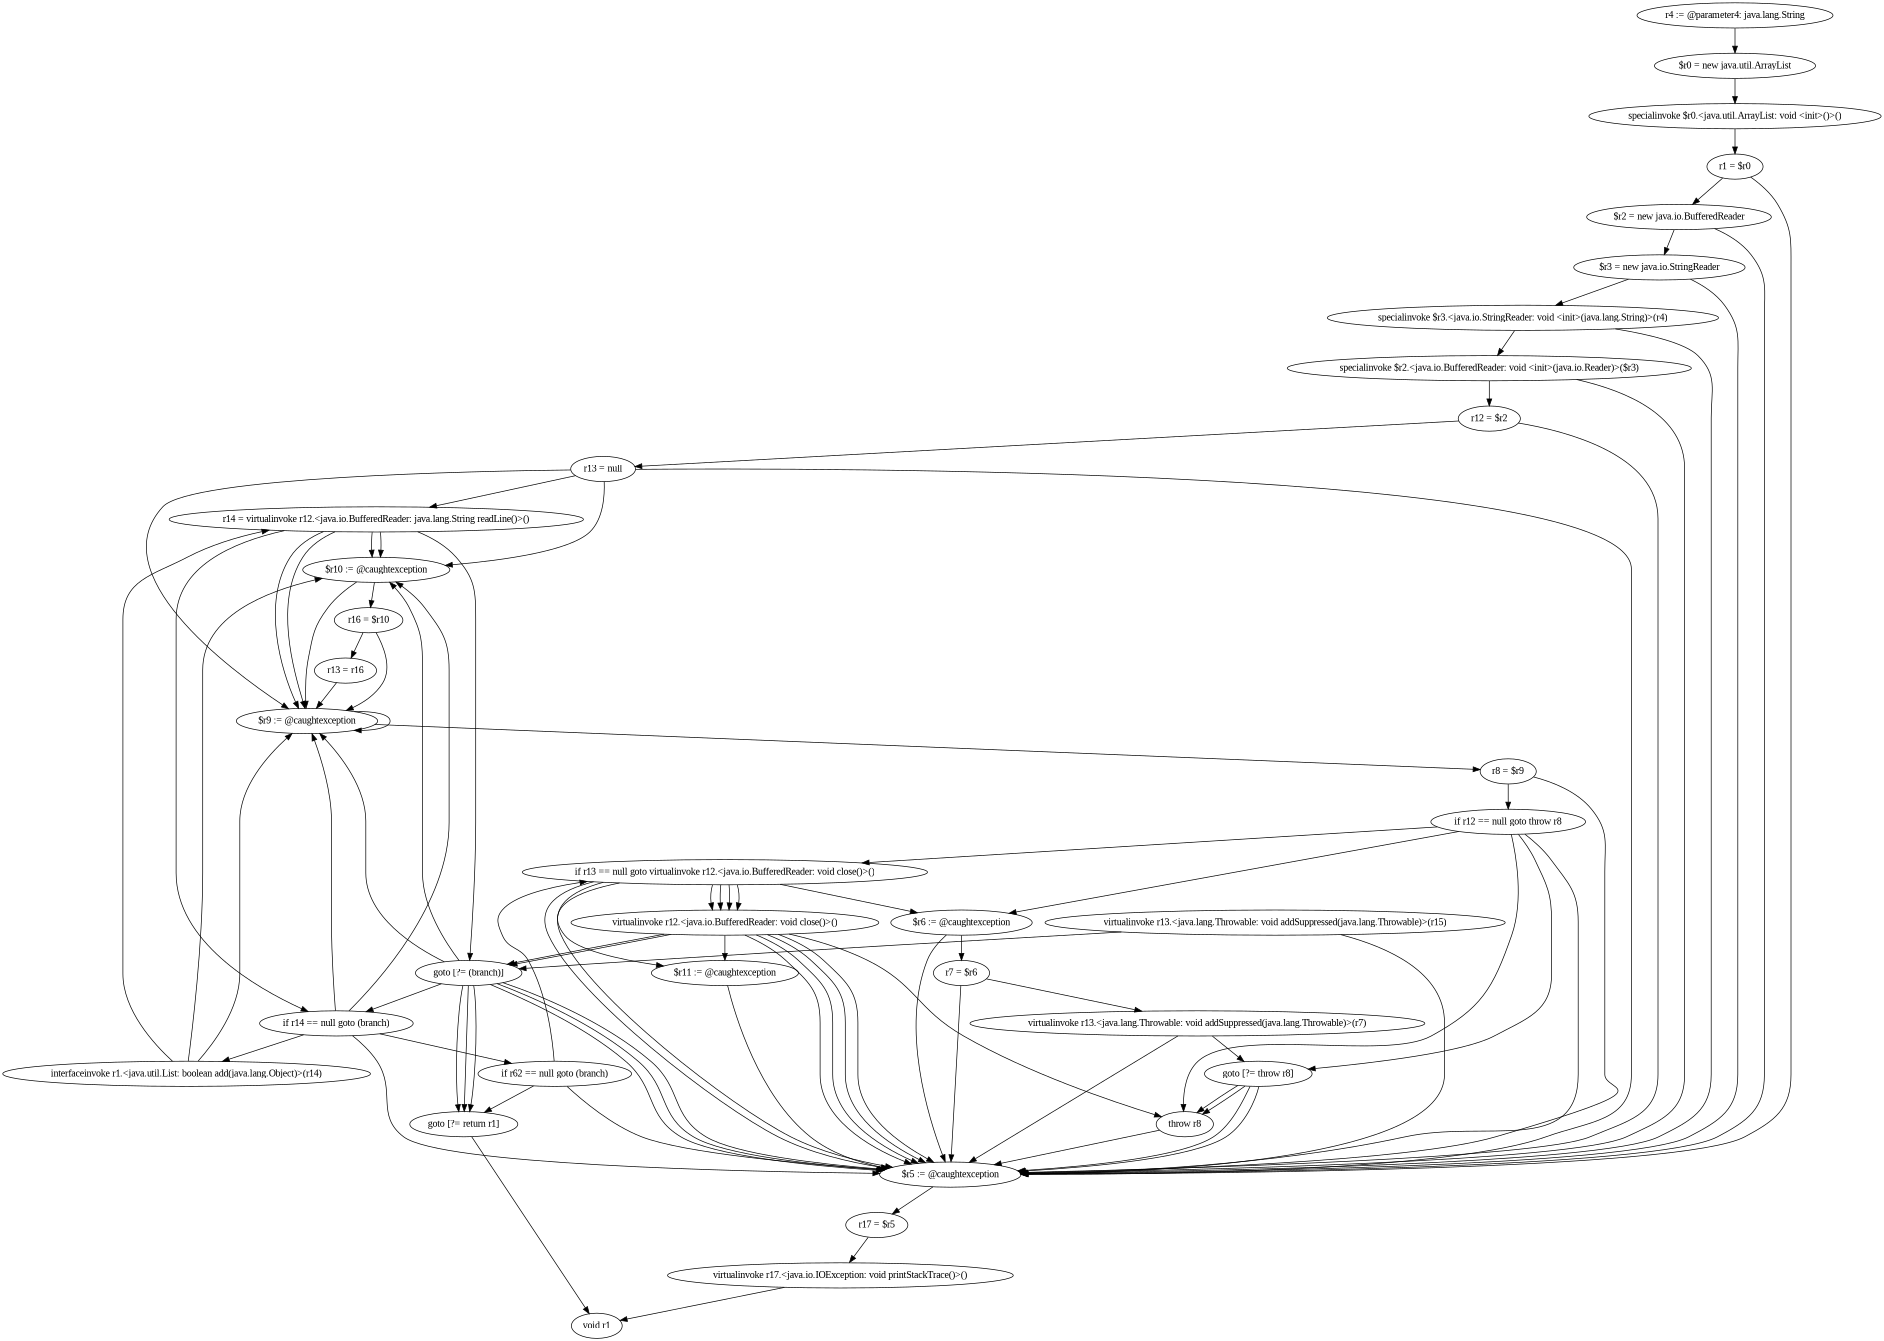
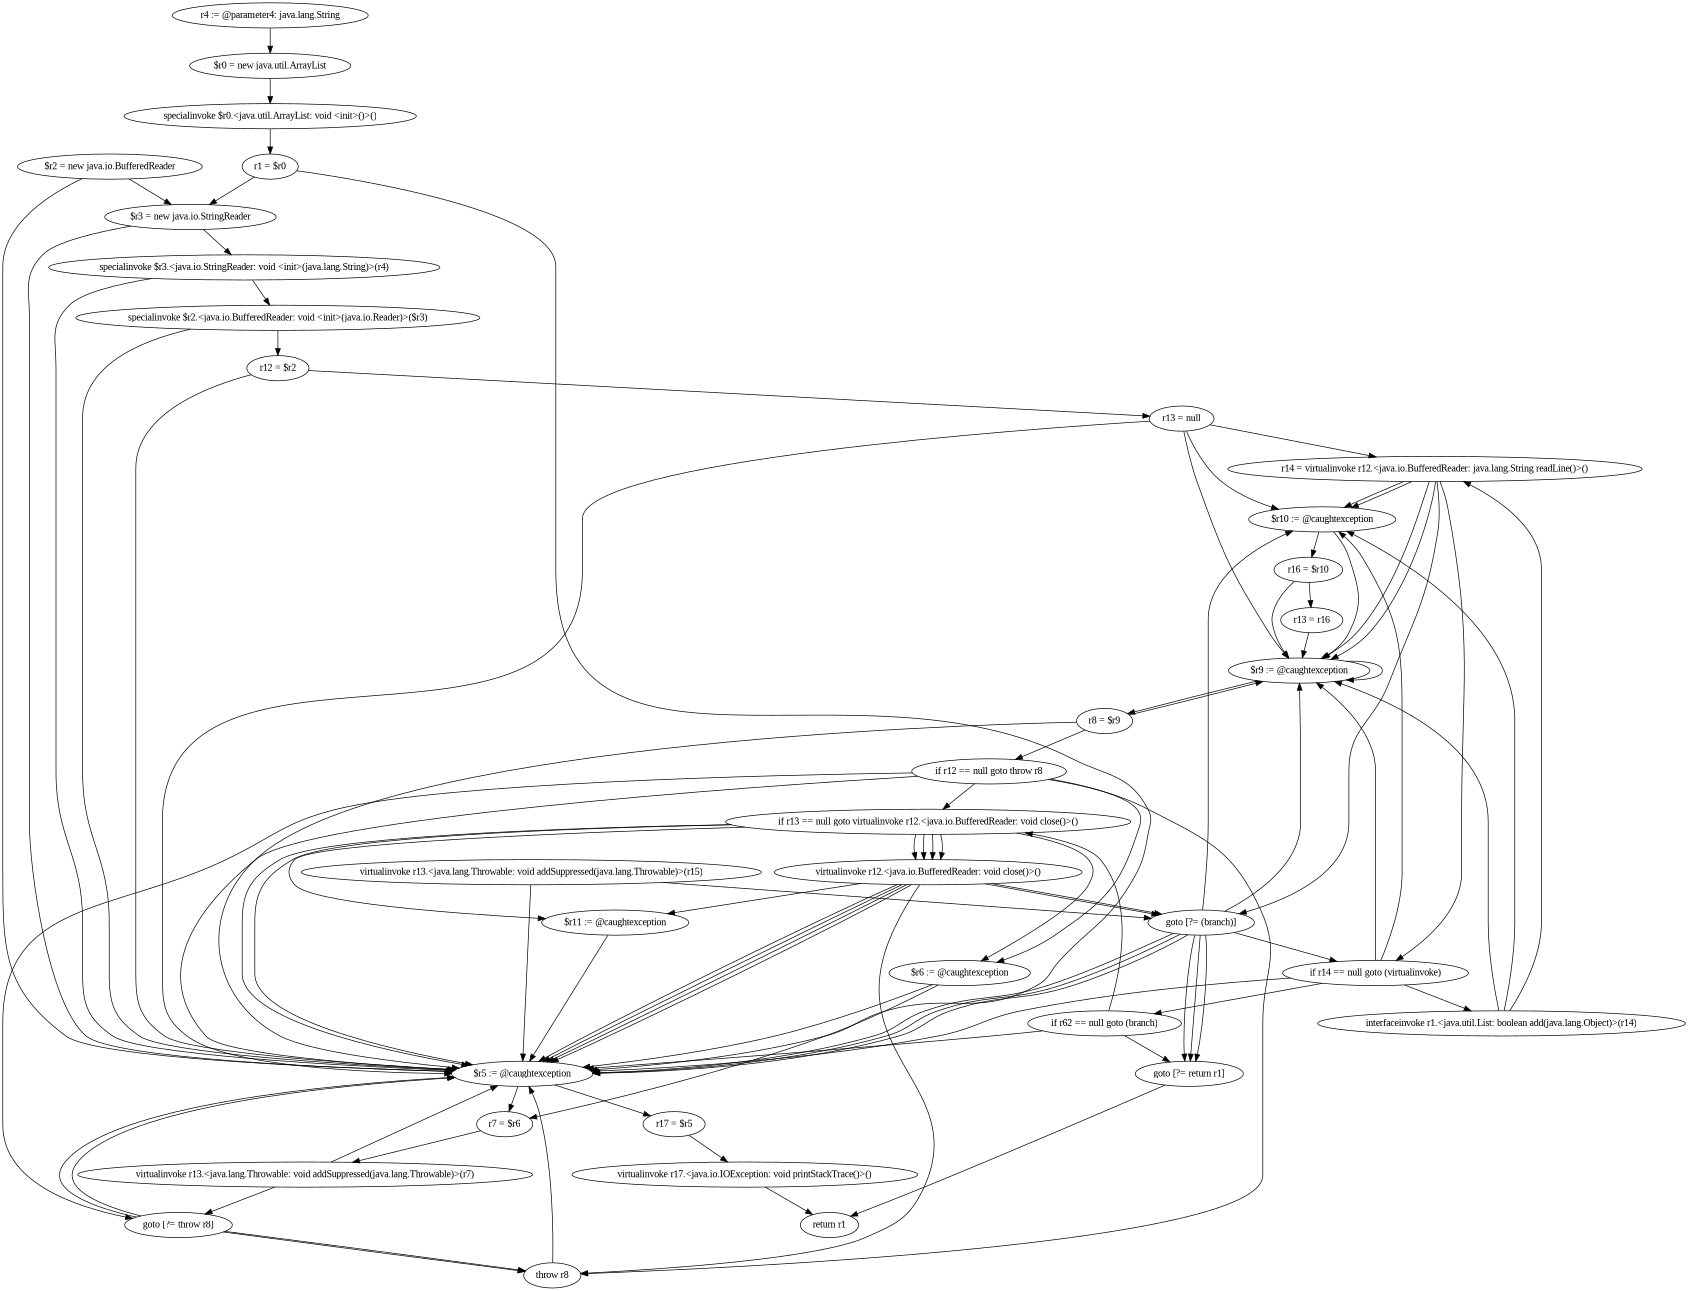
(1710, 189) -> (235, 189)
none -> (1193, 699)
(336, 1023) -> (1376, 973)
(956, 1070) -> (515, 1096)
(597, 1326) -> (830, 1225)
